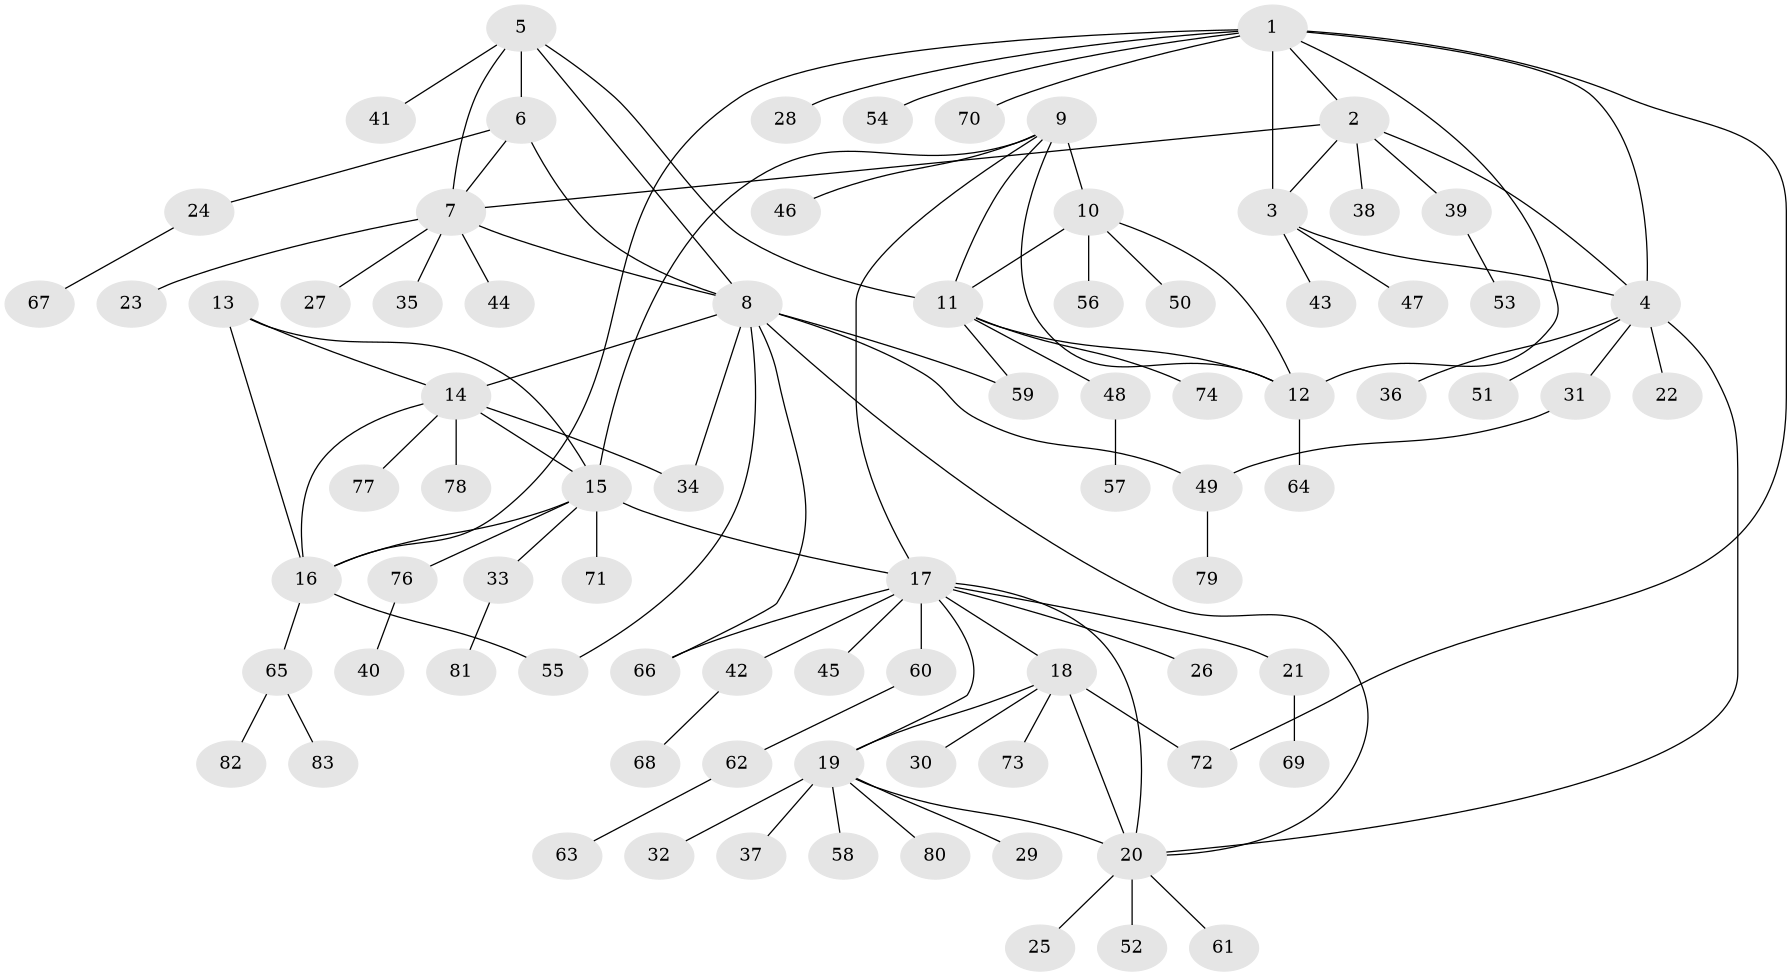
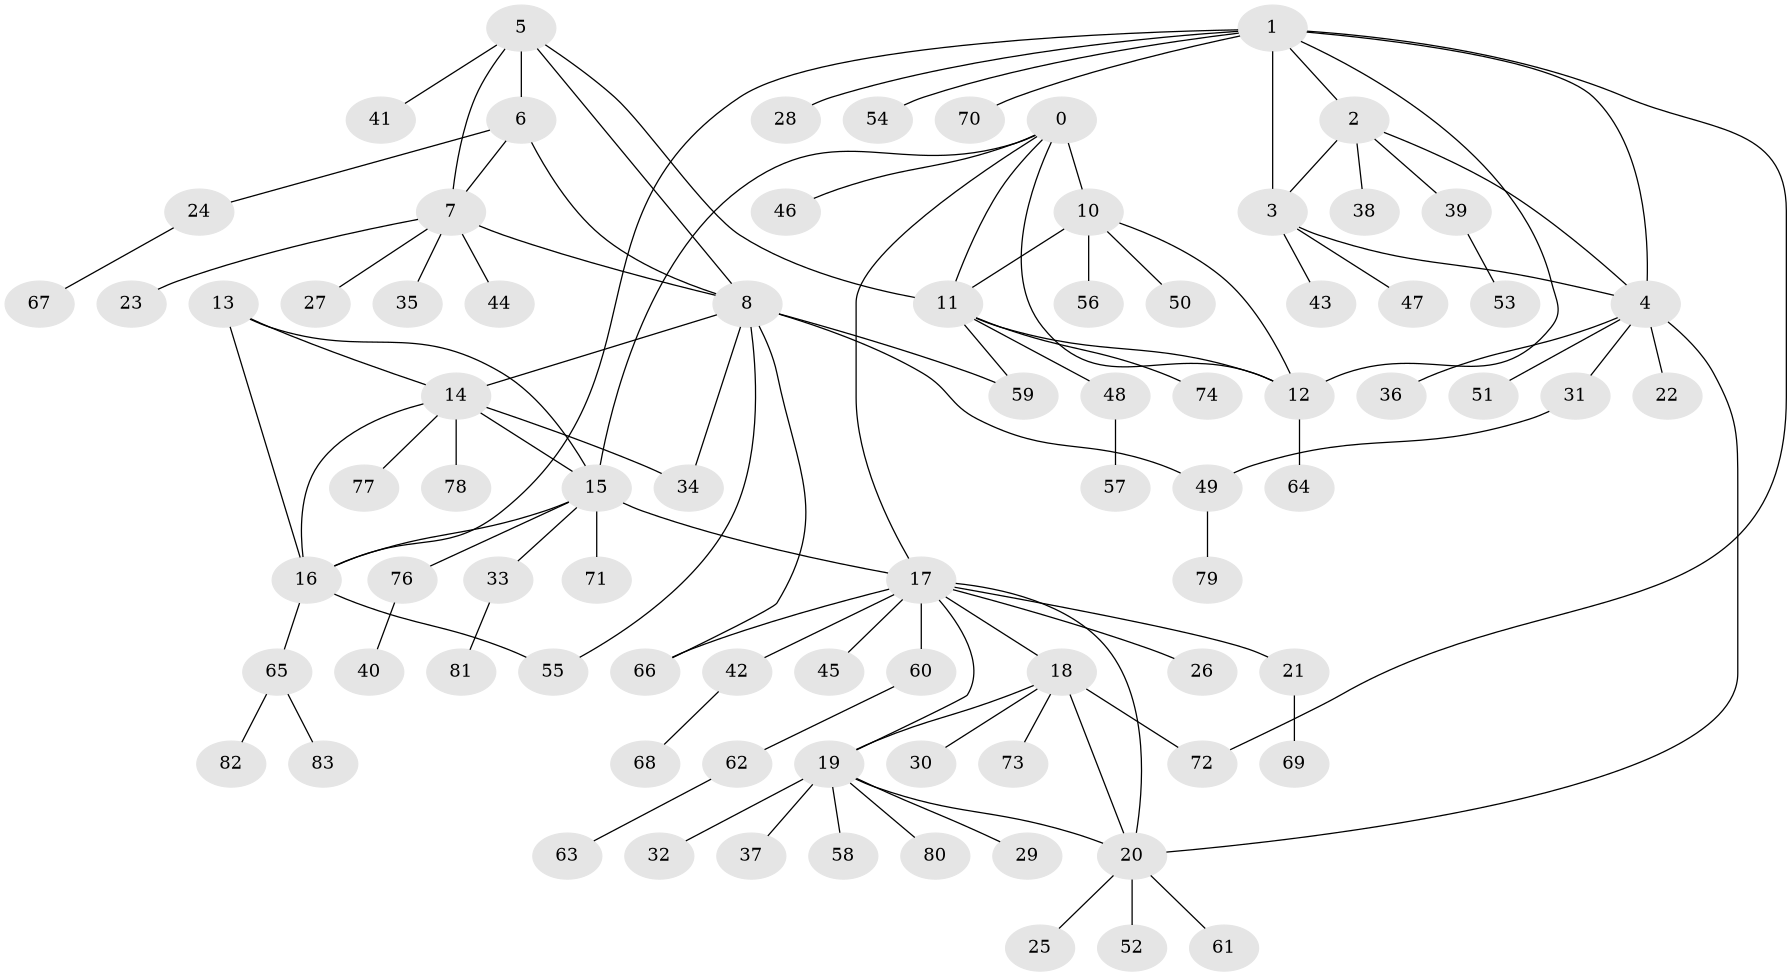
(1062, 120) -> (1062, 120)
(882, 168) -> none
(1185, 611) -> none
